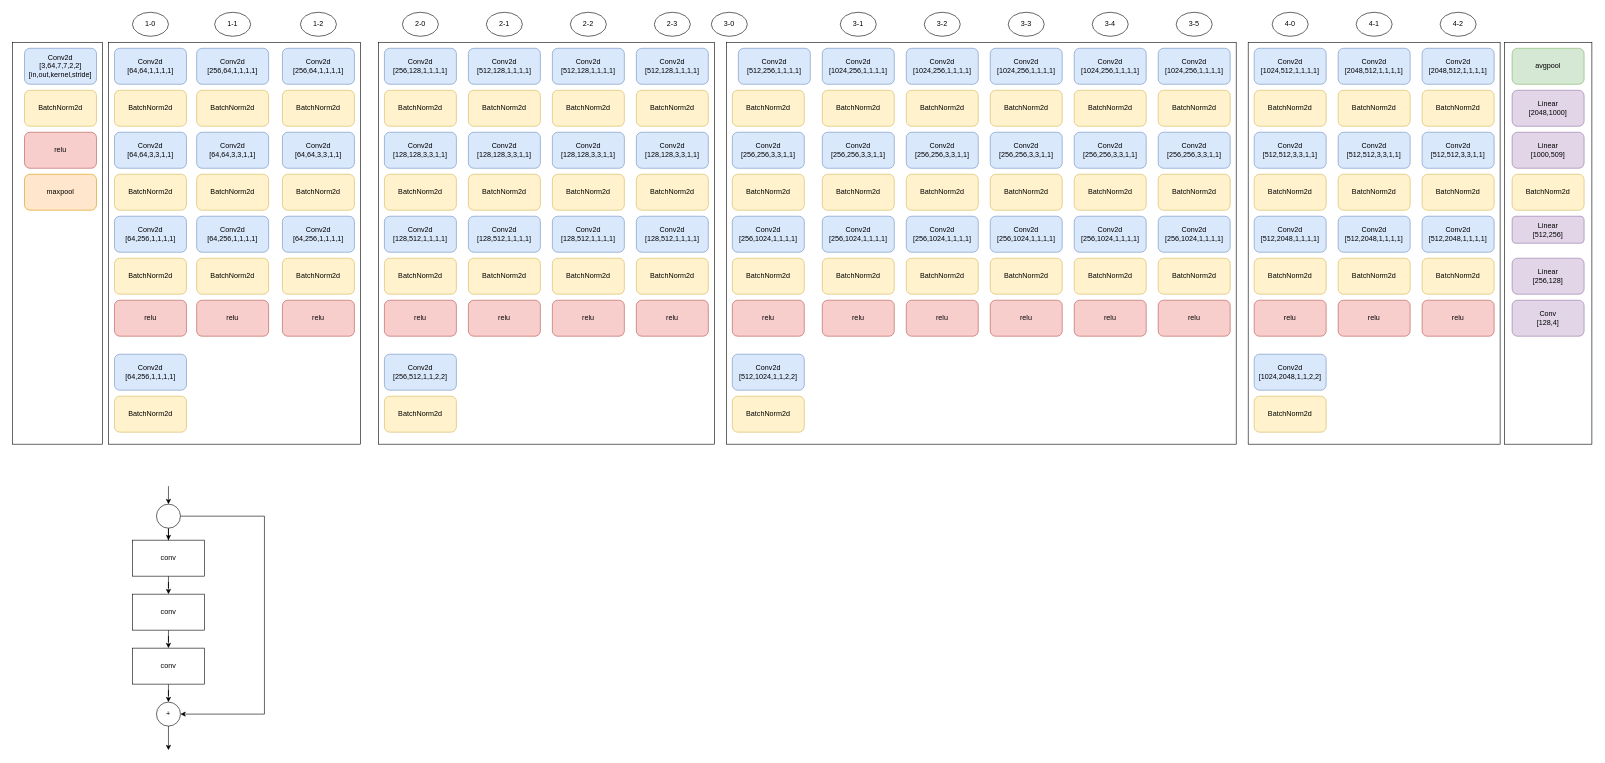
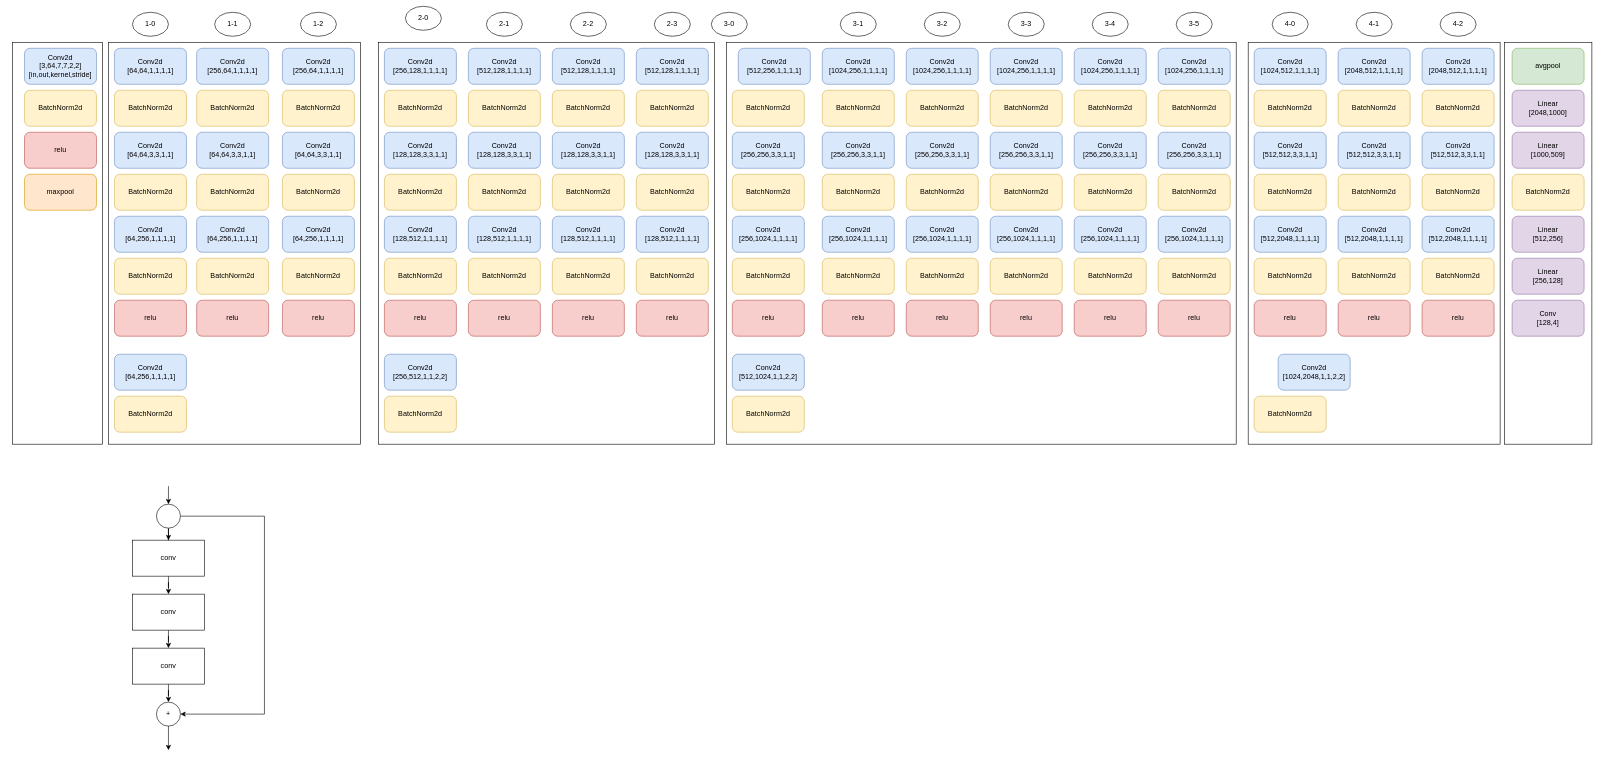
(420, 24) -> (423, 18)
(1548, 230) -> (1548, 234)
(1290, 372) -> (1314, 372)
